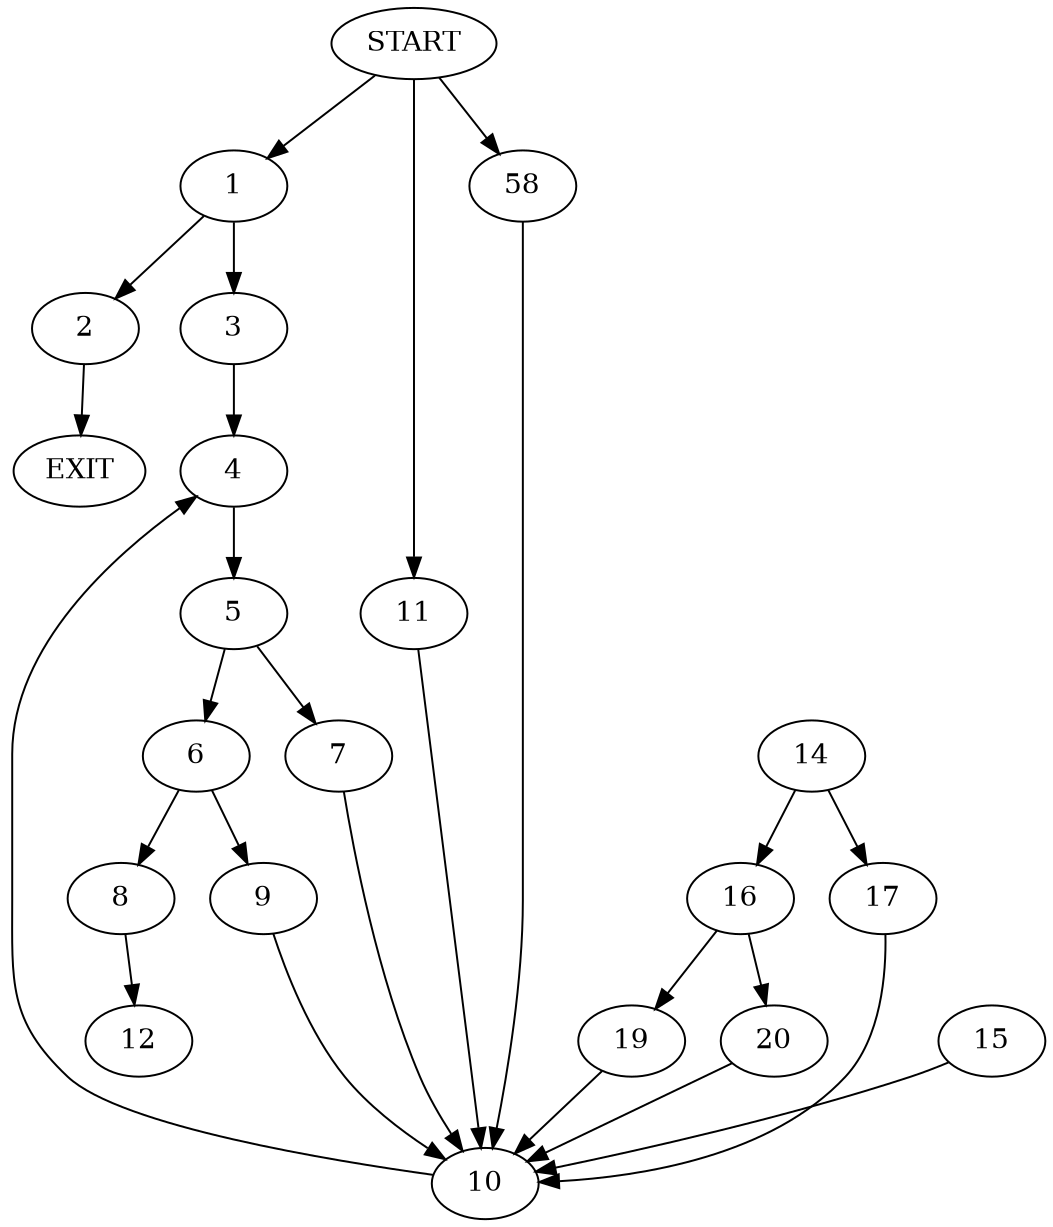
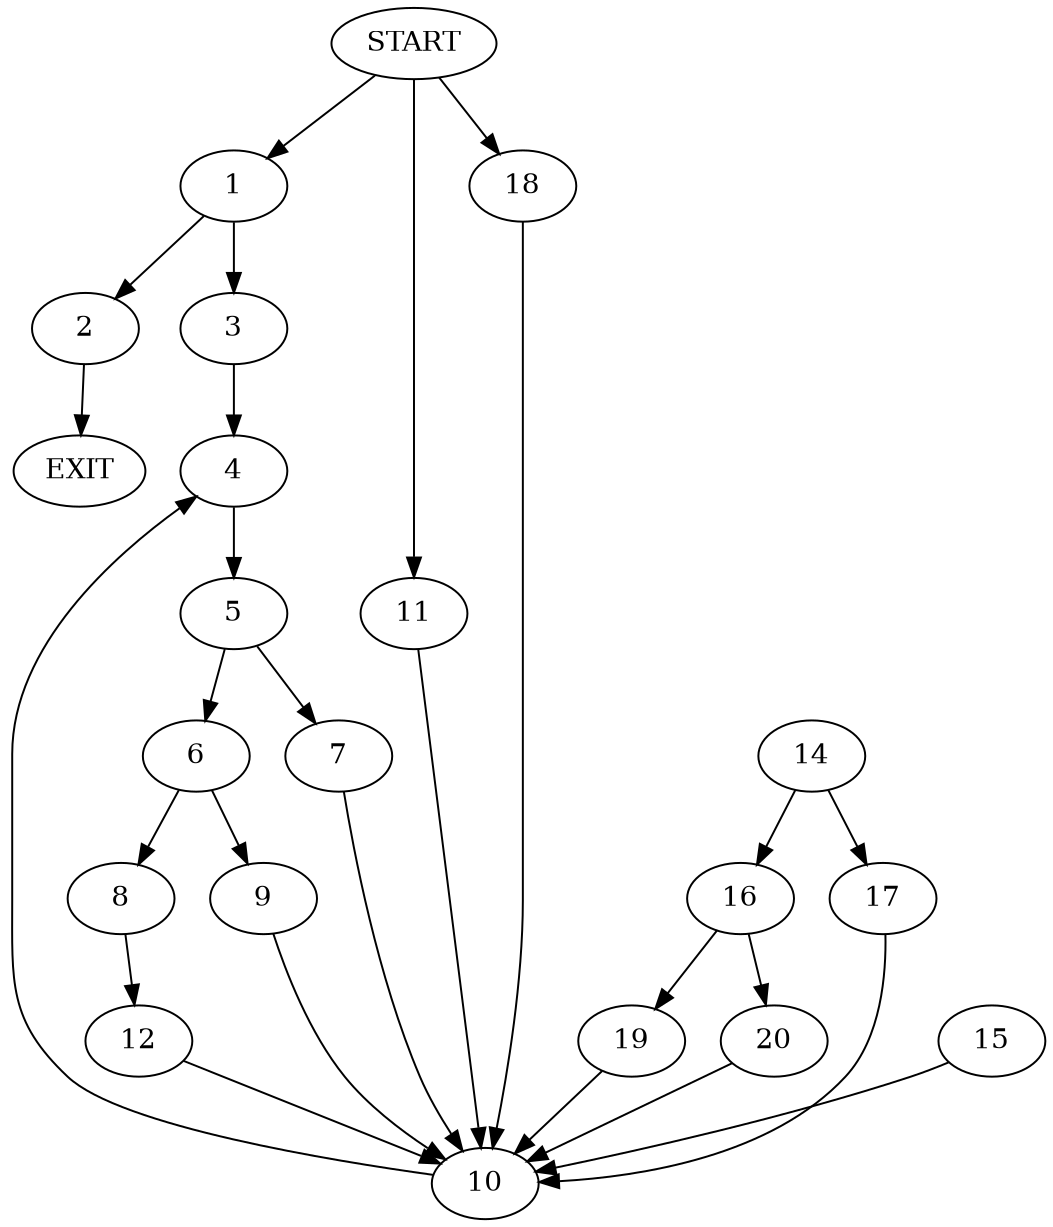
(523, 186) -> (523, 186)
none -> (302, 1108)
